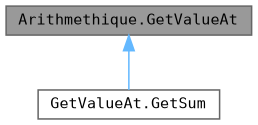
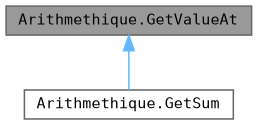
(129, 104) -> (129, 104)
